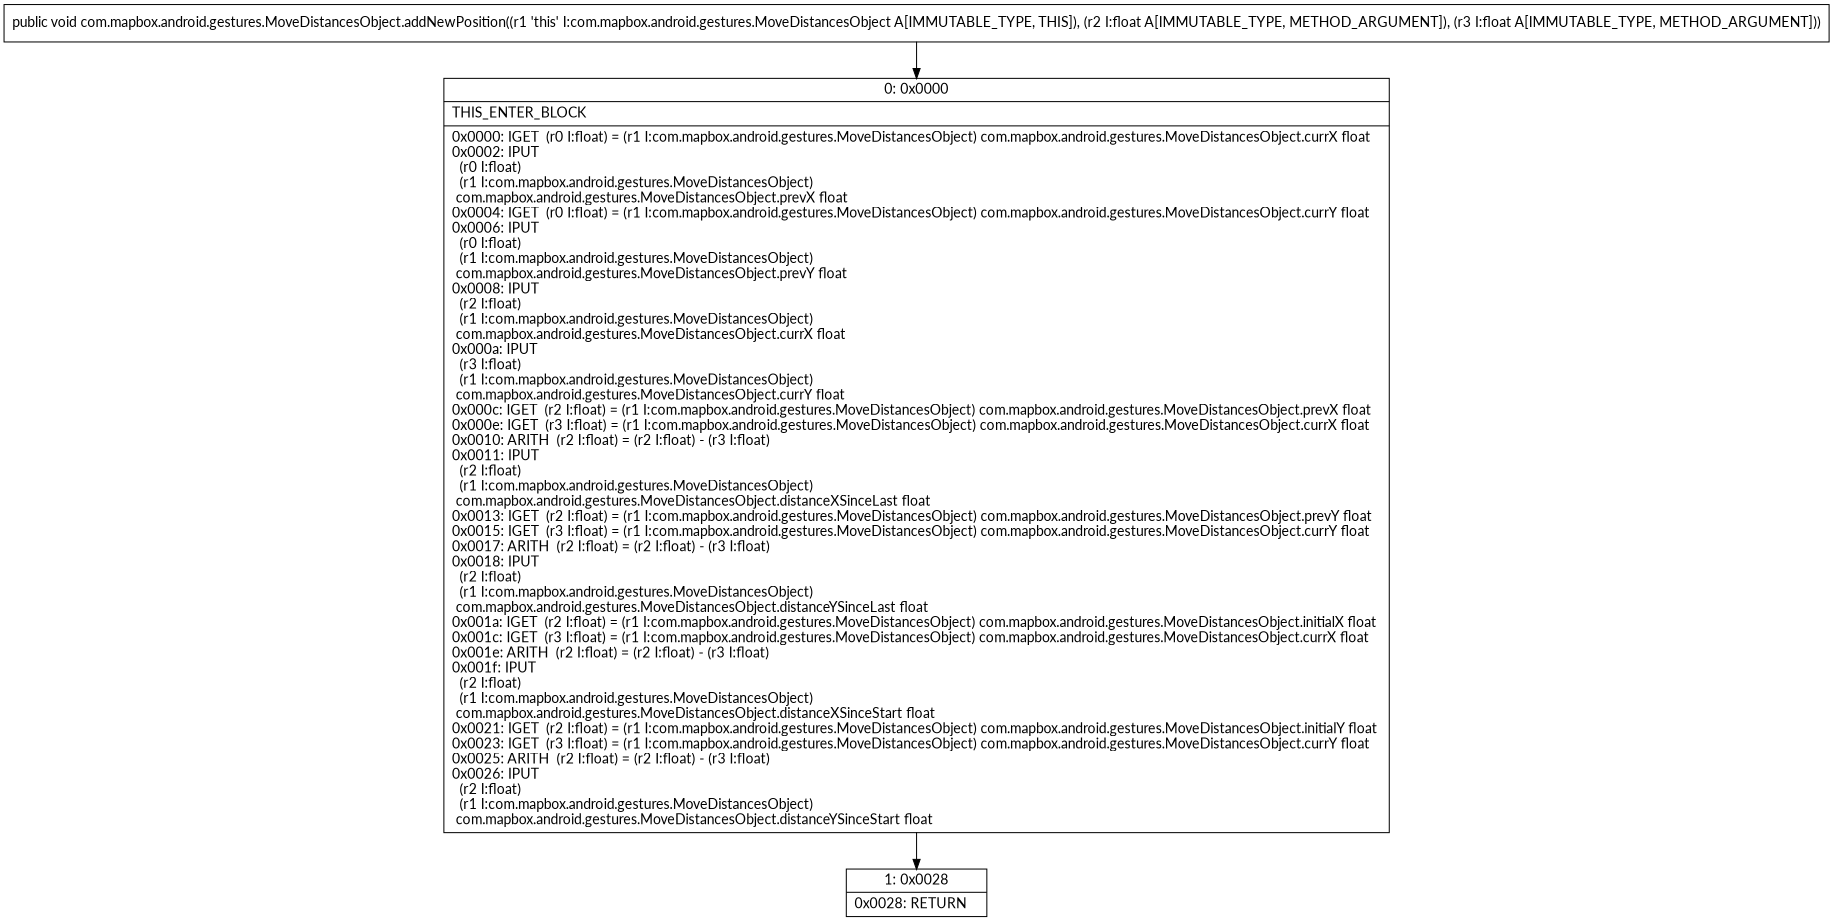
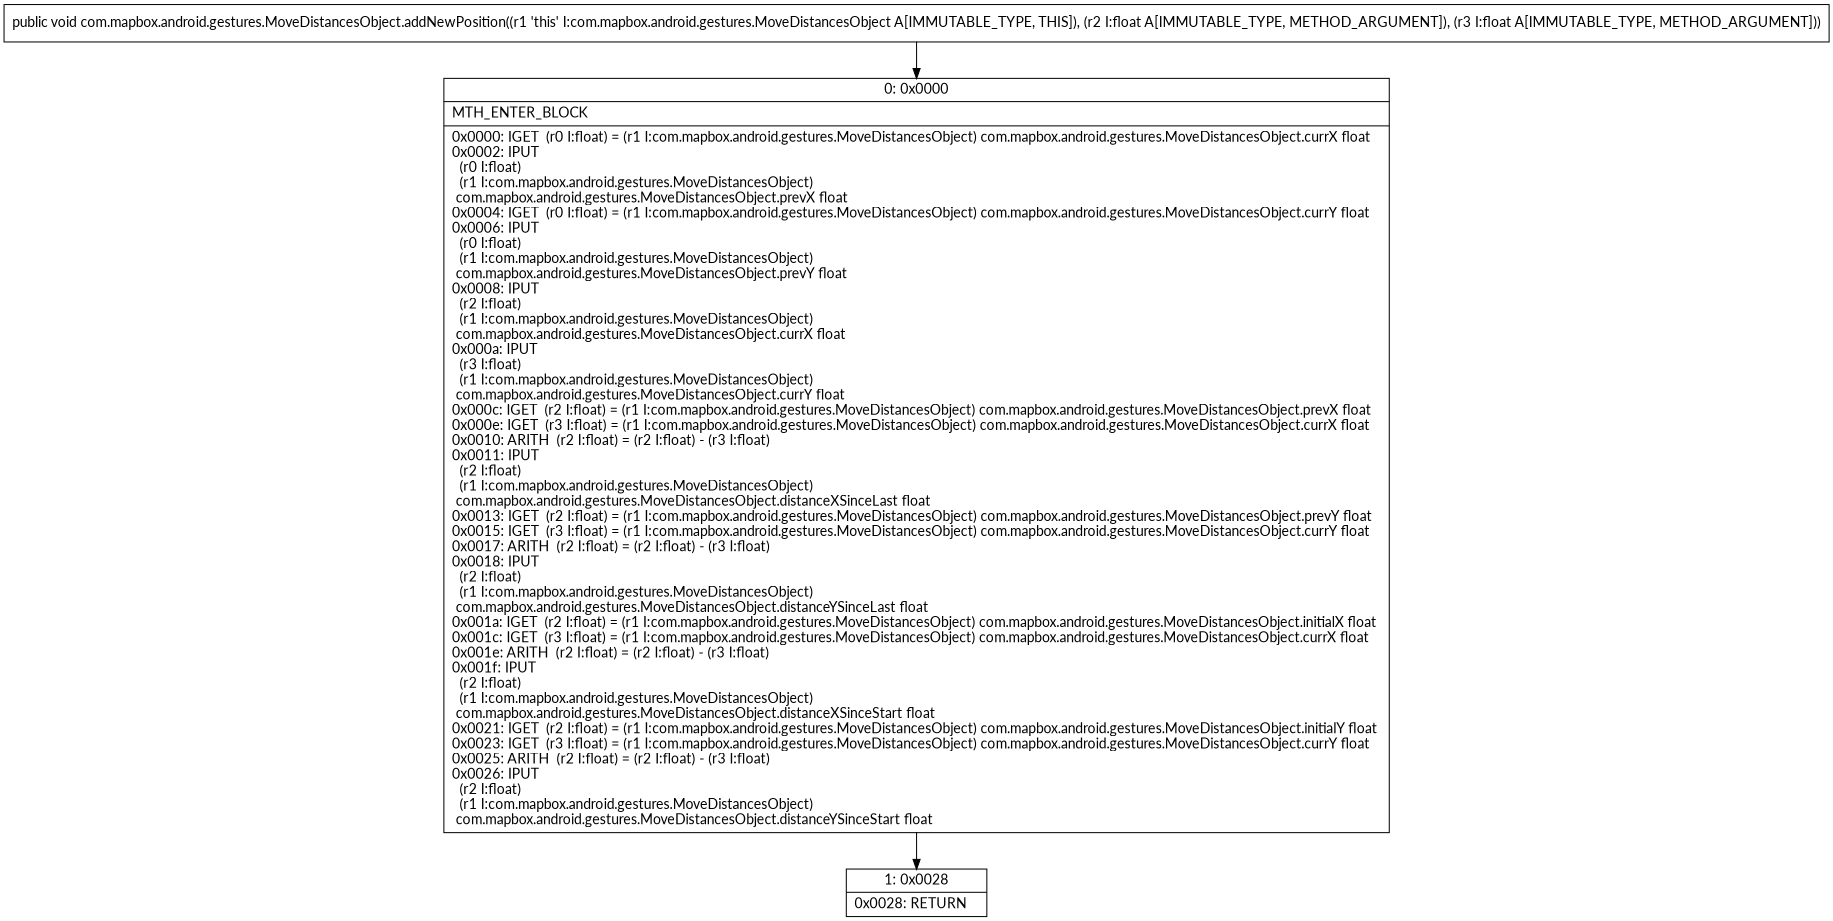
(519, 113) -> (520, 113)
